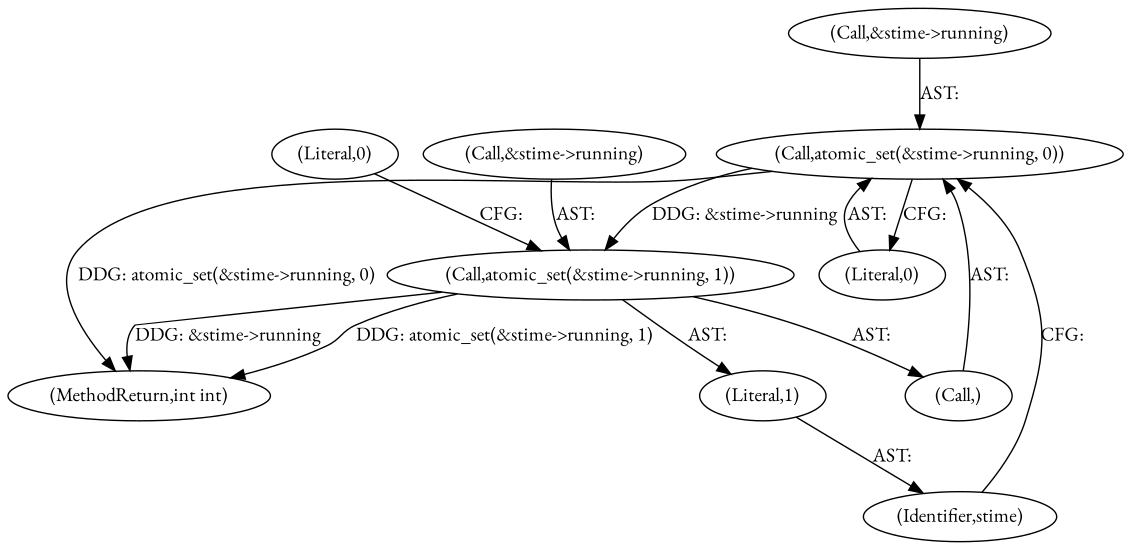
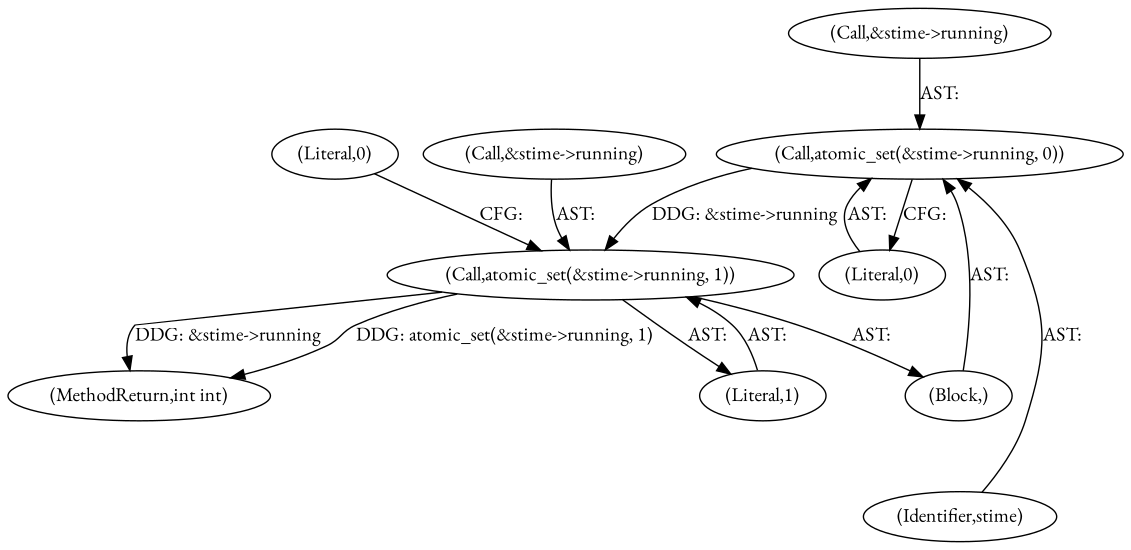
(356, 182) -> none
(1065, 335) -> (1065, 335)
(959, 396) -> (959, 396)
(854, 452) -> (737, 330)
